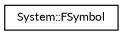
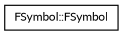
(61, 18) -> (61, 18)
